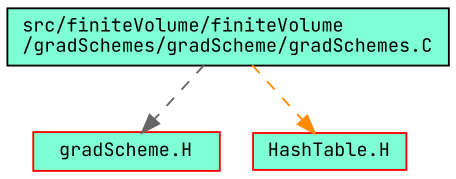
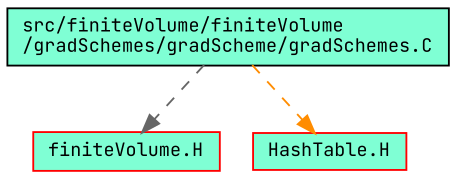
(127, 151) -> (127, 151)
